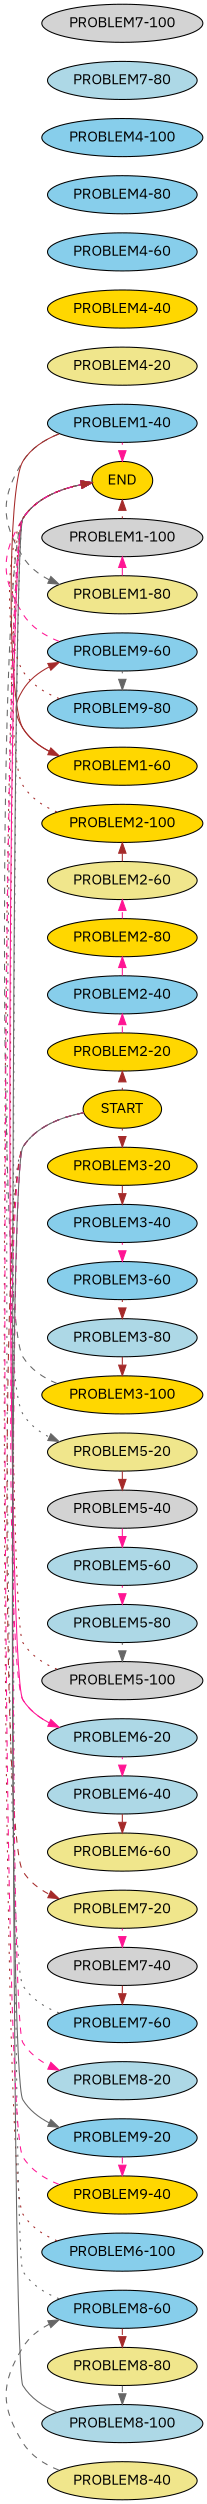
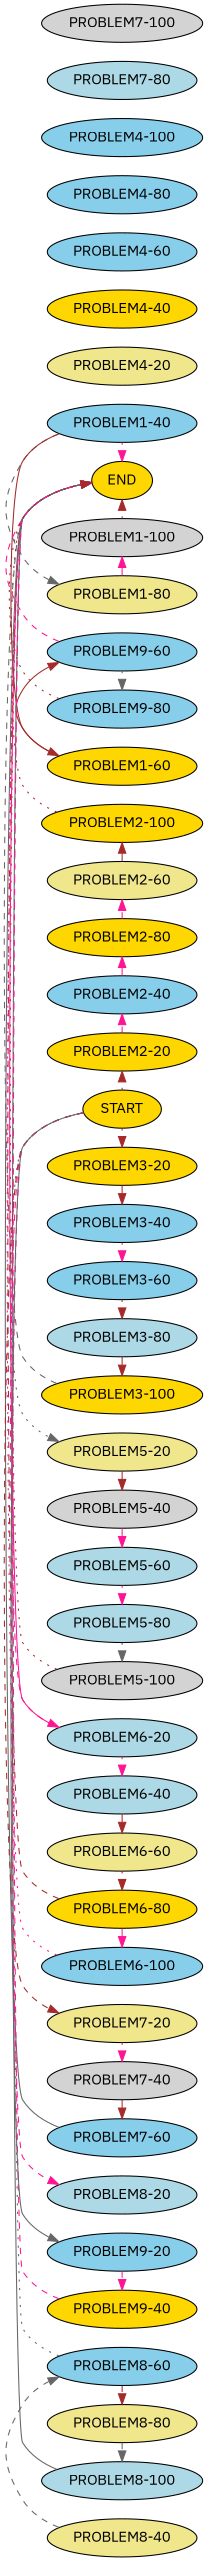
(7, 1240) -> (5, 1298)
(4, 1354) -> (7, 1211)
none -> (122, 1909)
